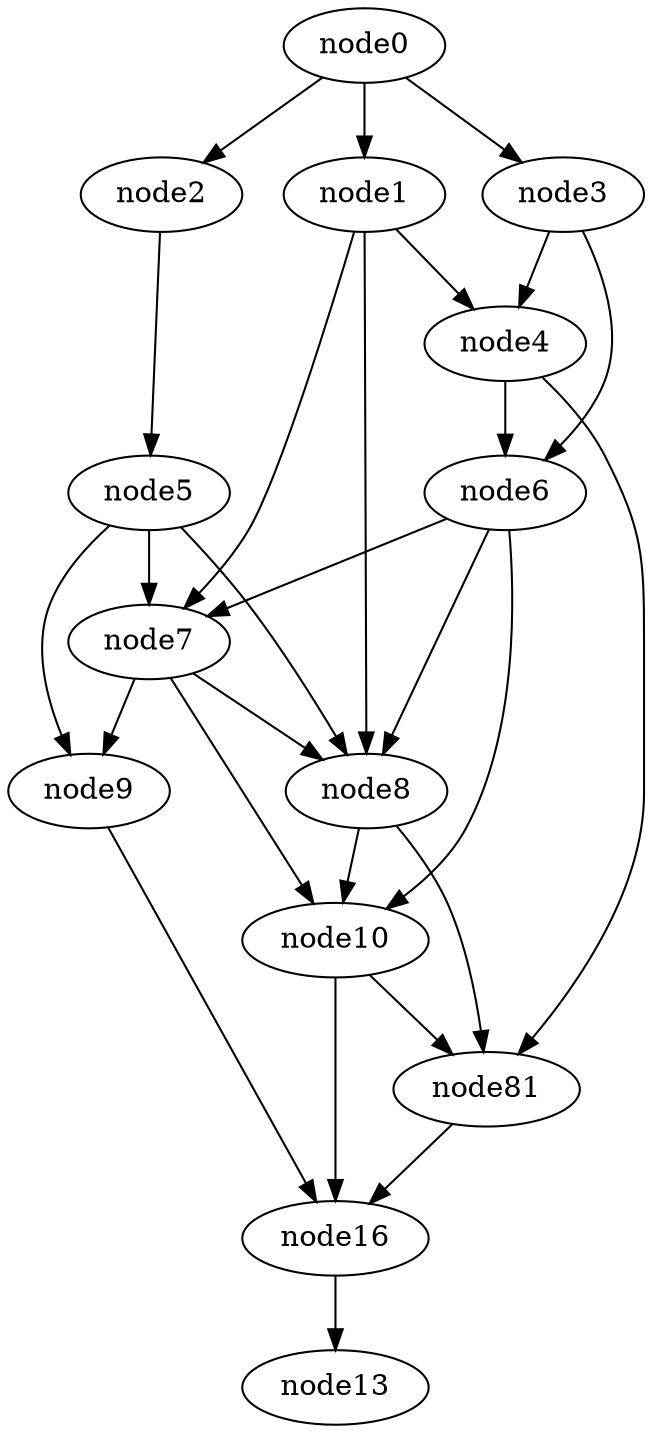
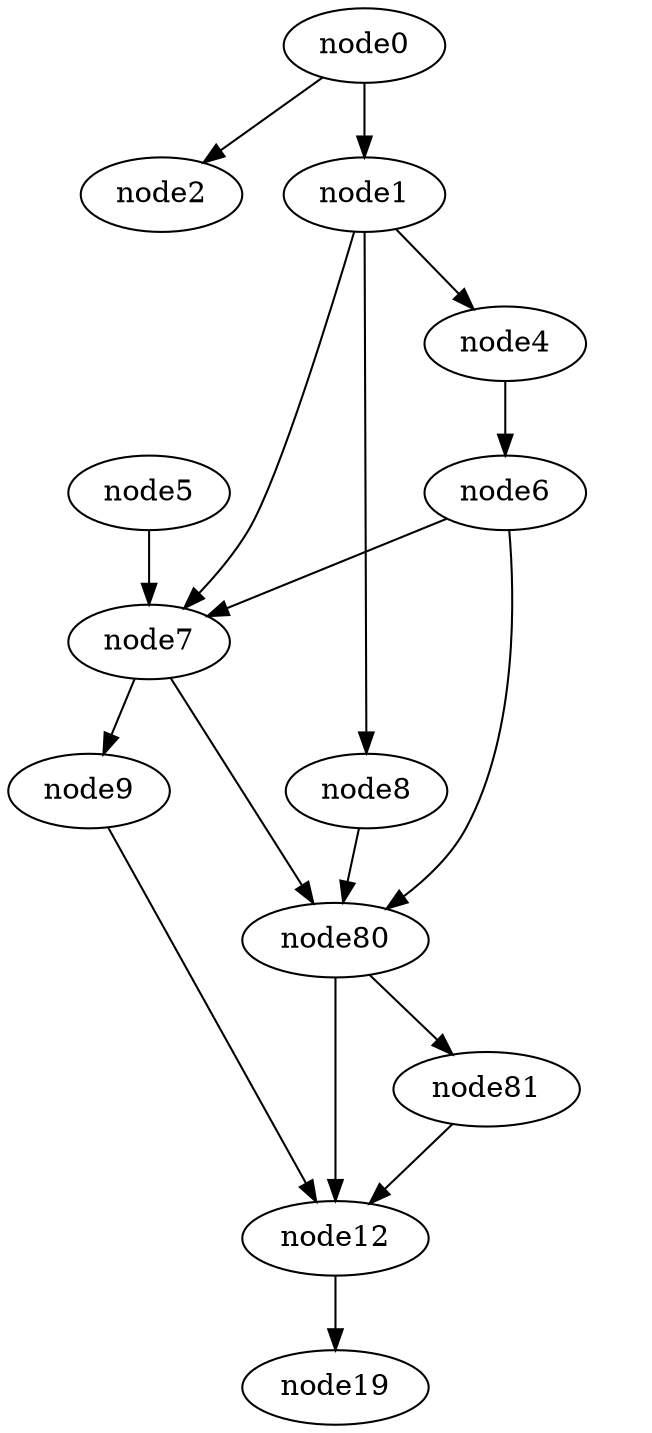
(563, 195) -> none
(156, 333) -> none
(45, 621) -> none
(265, 627) -> none
(440, 633) -> none
(644, 708) -> none
(249, 711) -> none
(455, 922) -> none
(335, 940) -> (335, 940)
(335, 1238) -> (335, 1238)
(335, 1387) -> (335, 1387)
